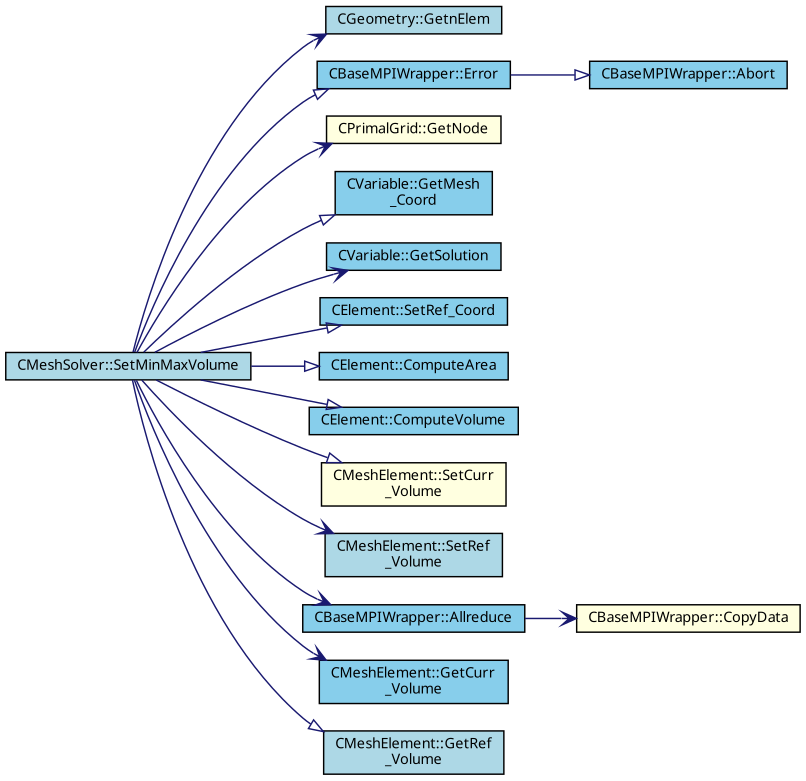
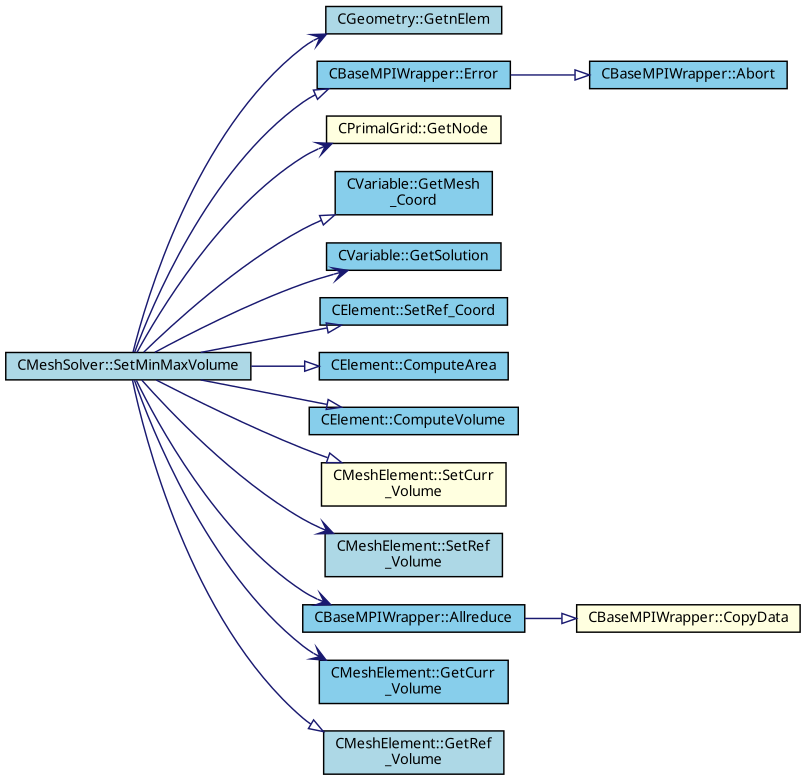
(543, 618) -> (543, 618)
